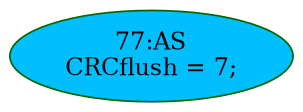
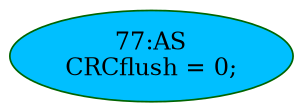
(151, 56) -> (151, 56)
